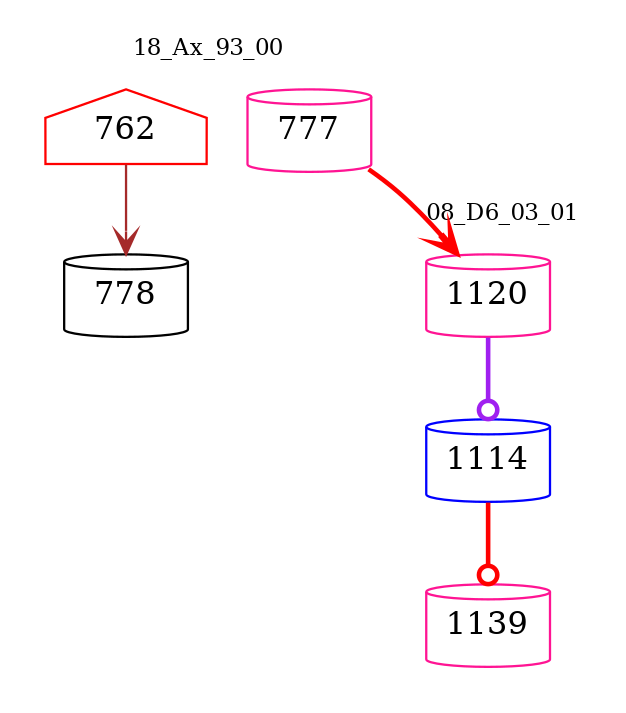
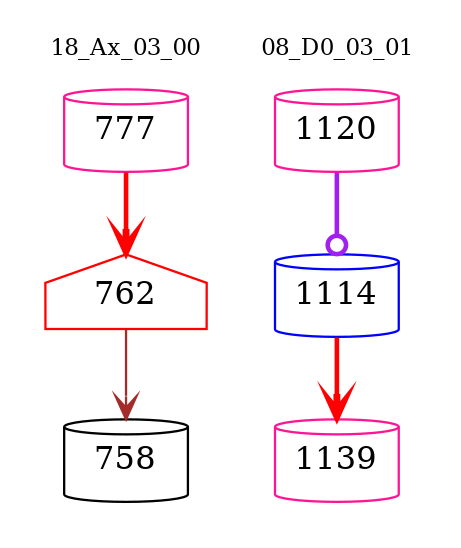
(209, 49) -> (126, 49)
(503, 214) -> (338, 49)
(423, 216) -> (126, 202)
(126, 296) -> (126, 461)
(488, 534) -> (337, 367)
